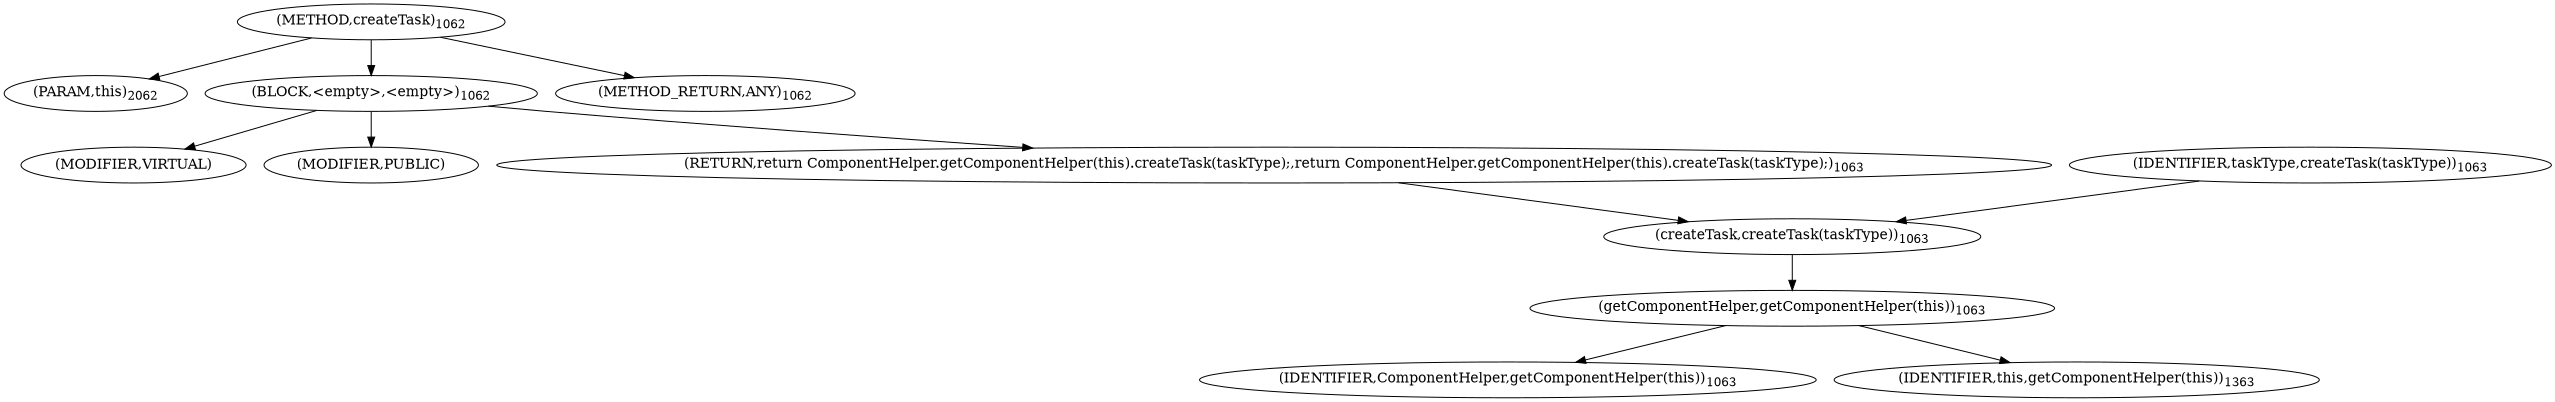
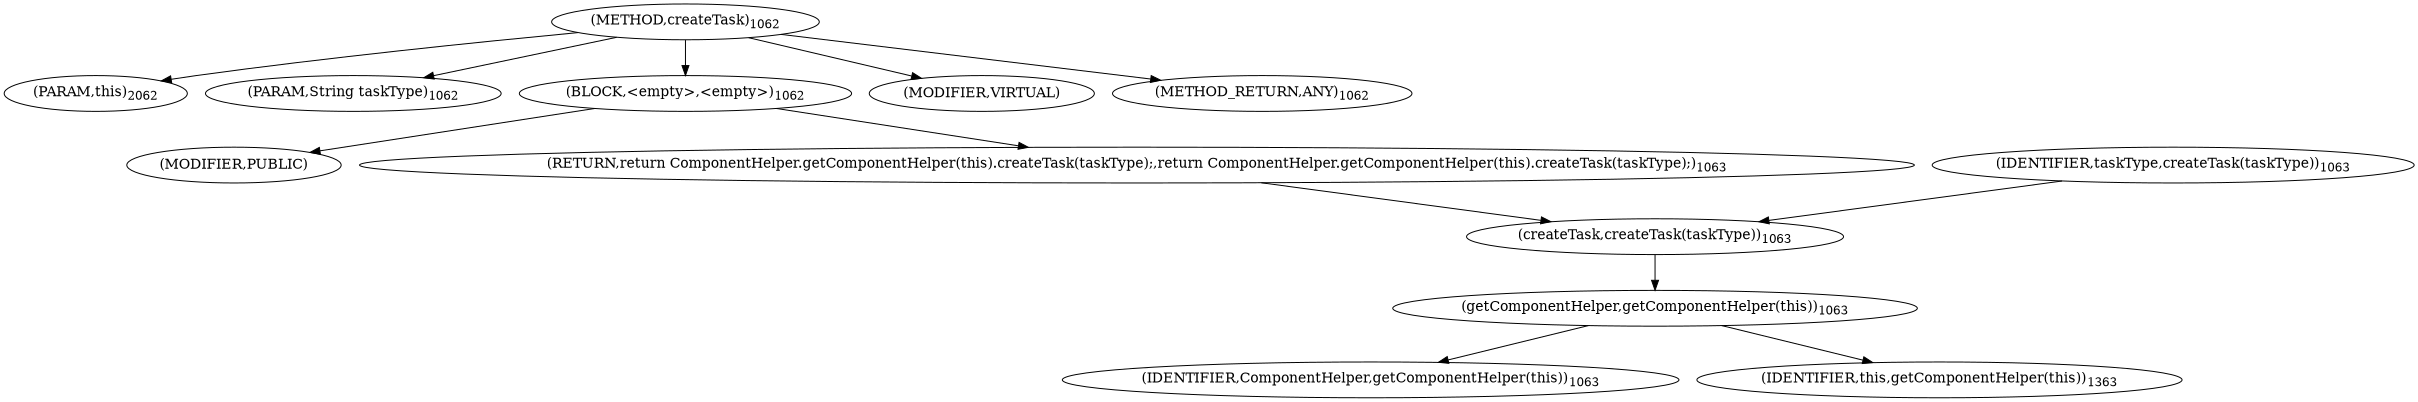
none -> (353, 93)
(256, 128) -> (830, 57)
